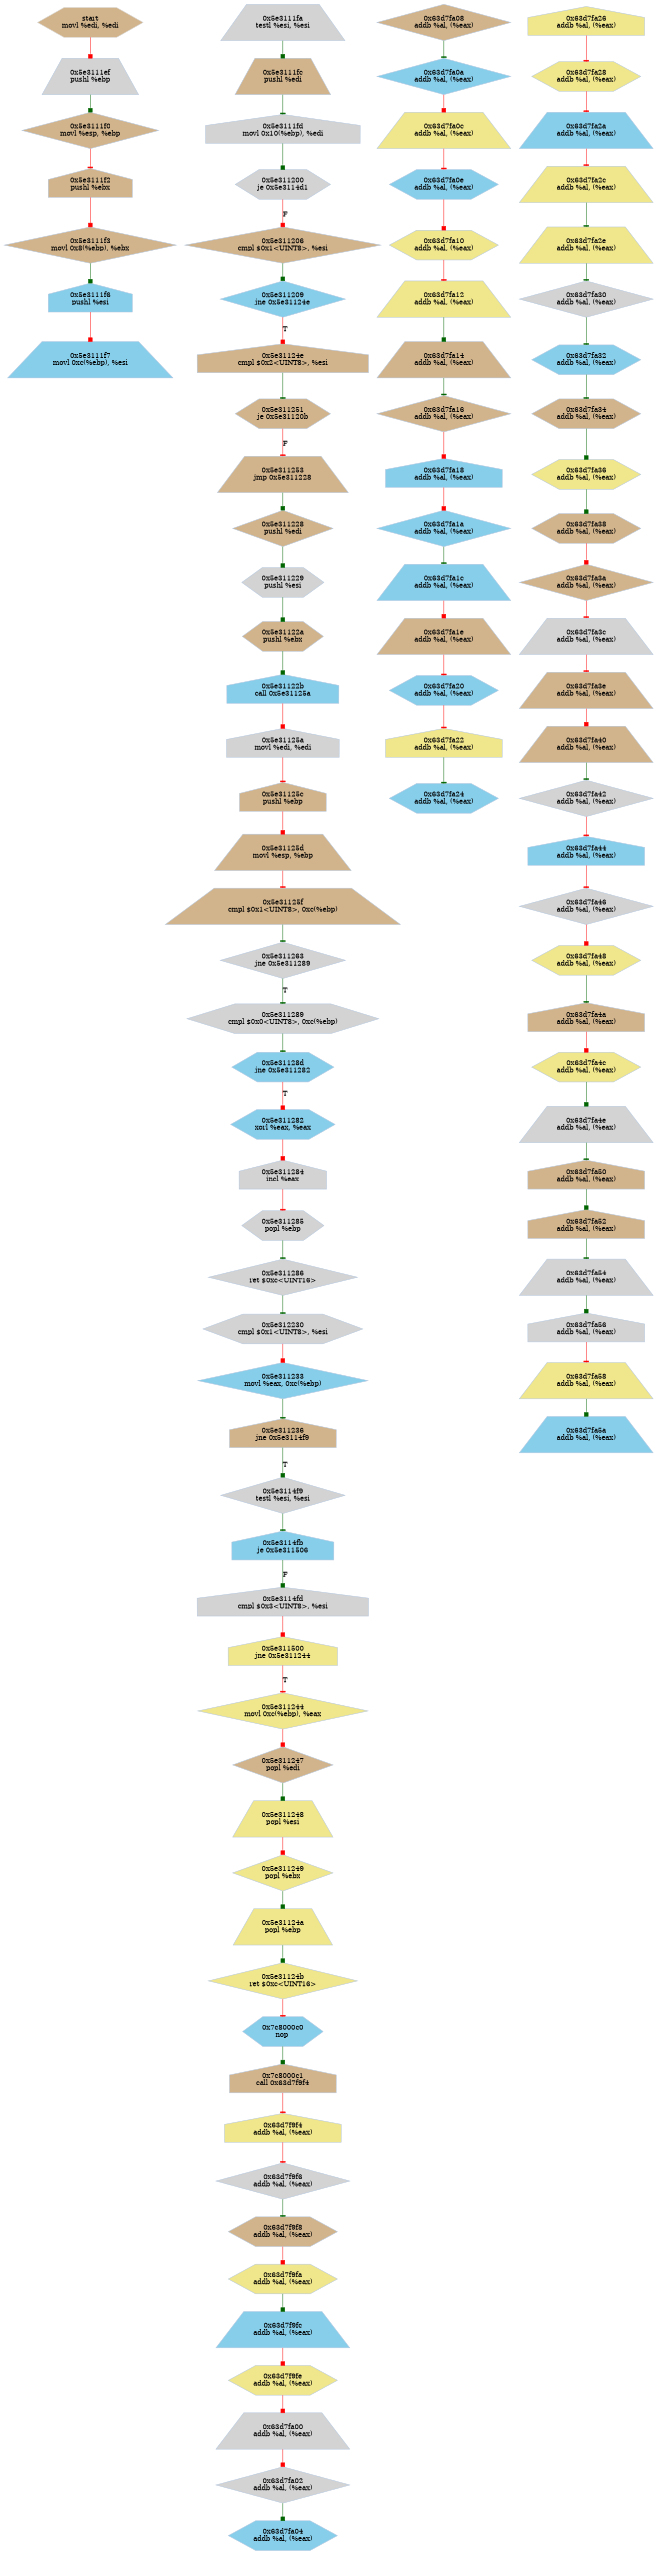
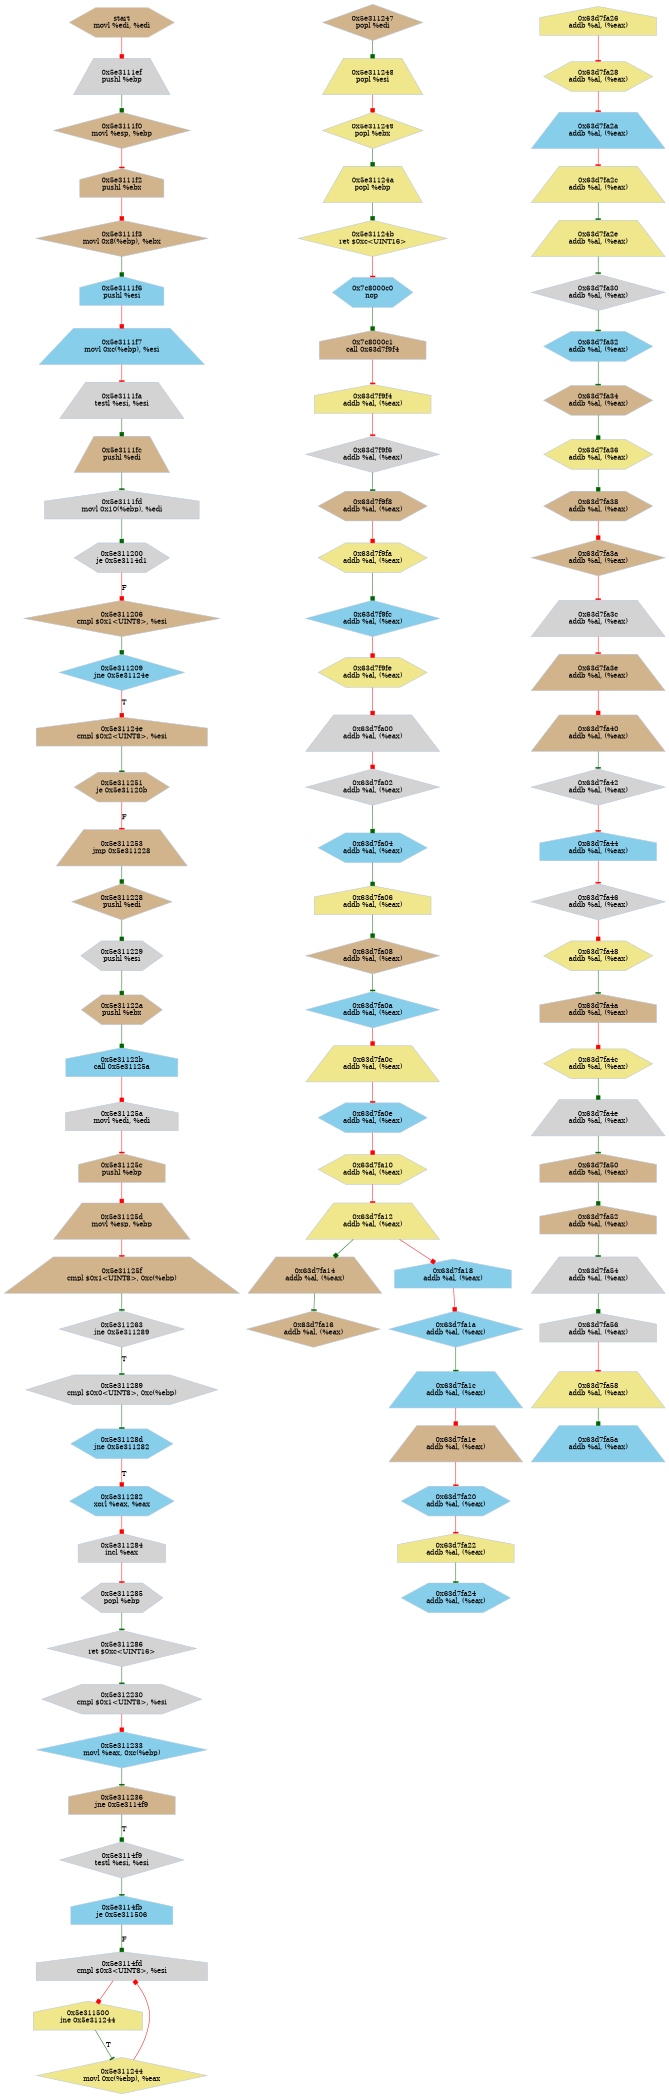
none -> (122, 372)
(444, 443) -> (415, 1250)
none -> (373, 902)
(283, 1678) -> (103, 2044)
(283, 1736) -> (149, 2022)
(283, 2330) -> (373, 618)
